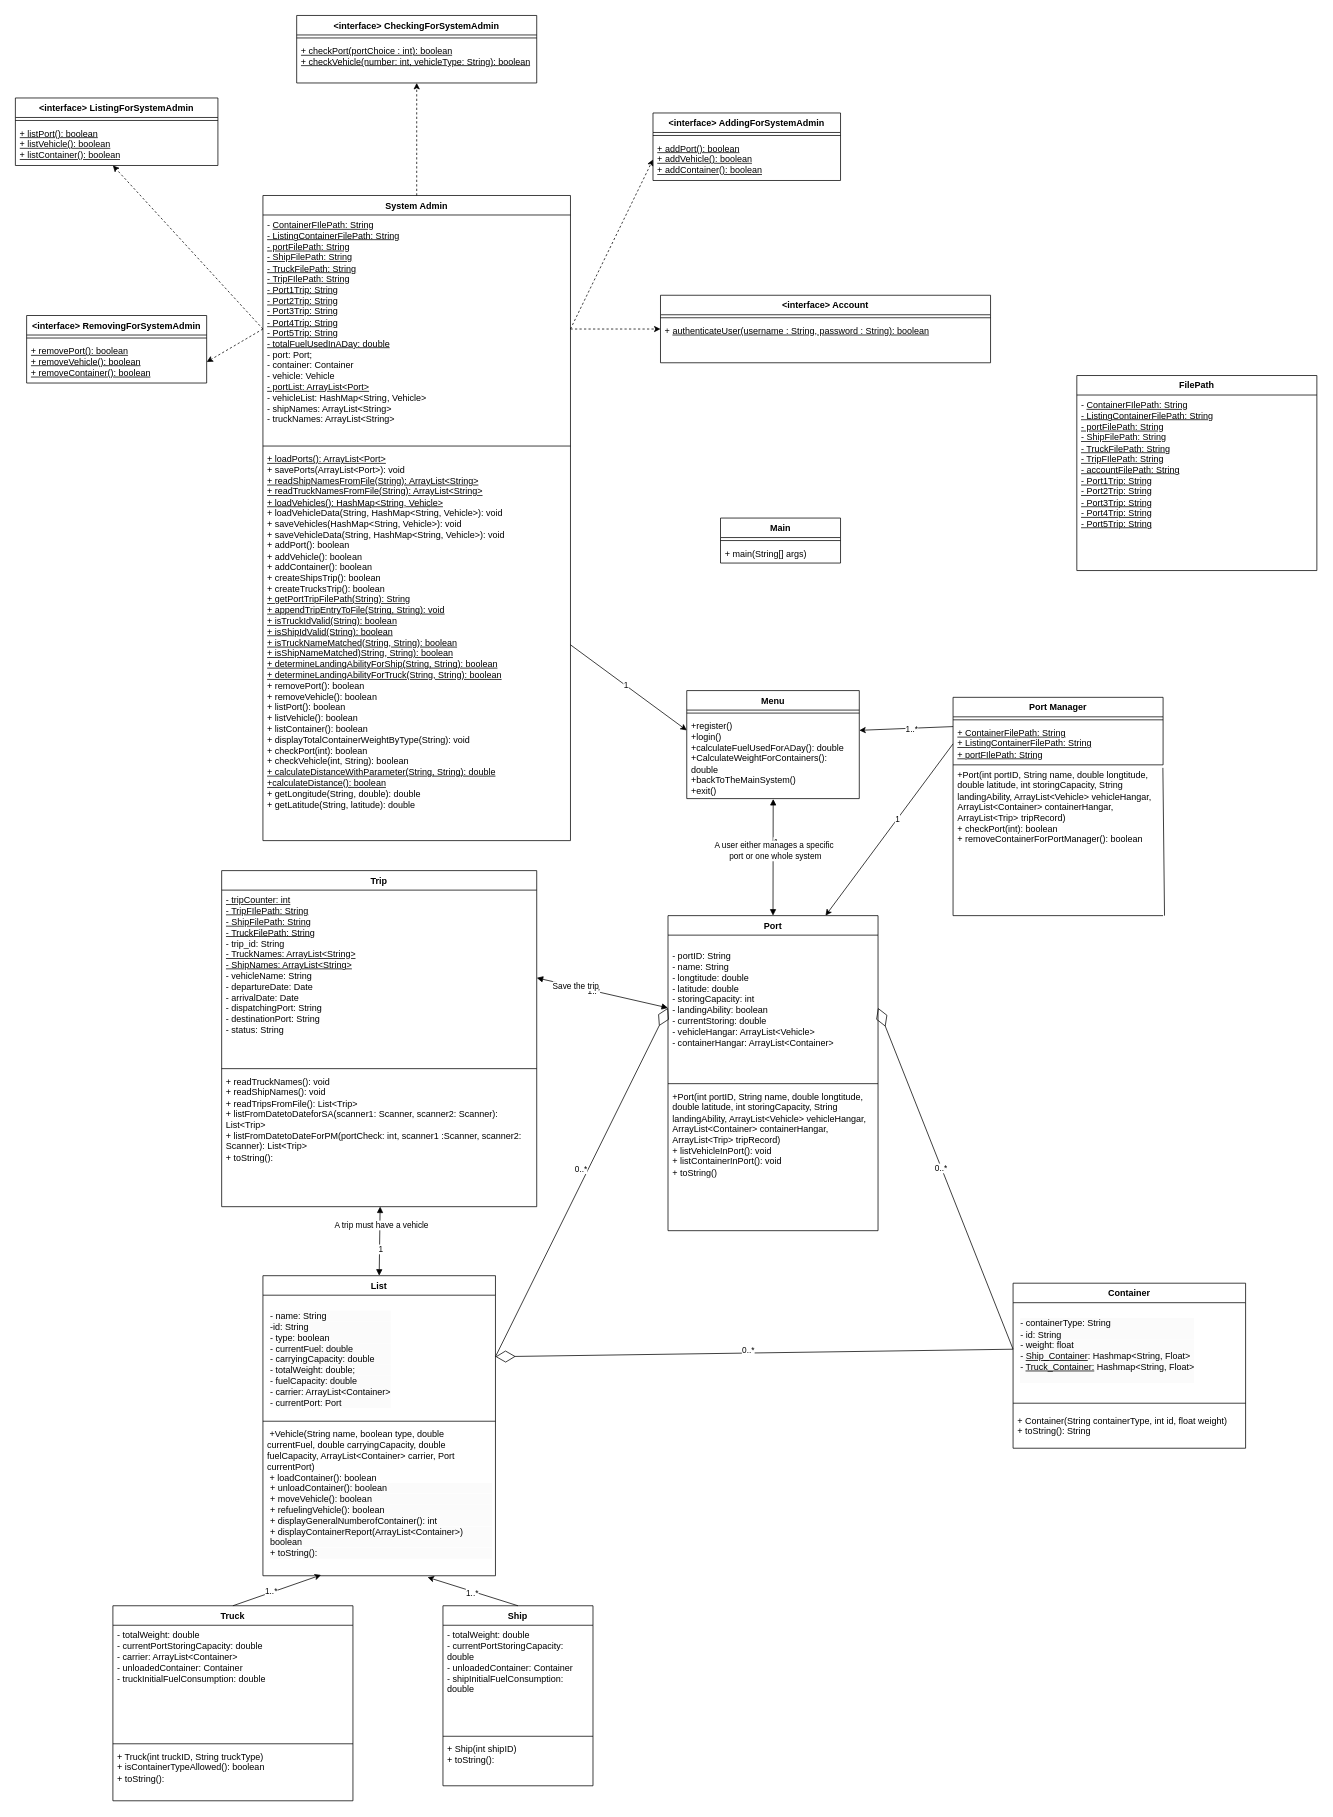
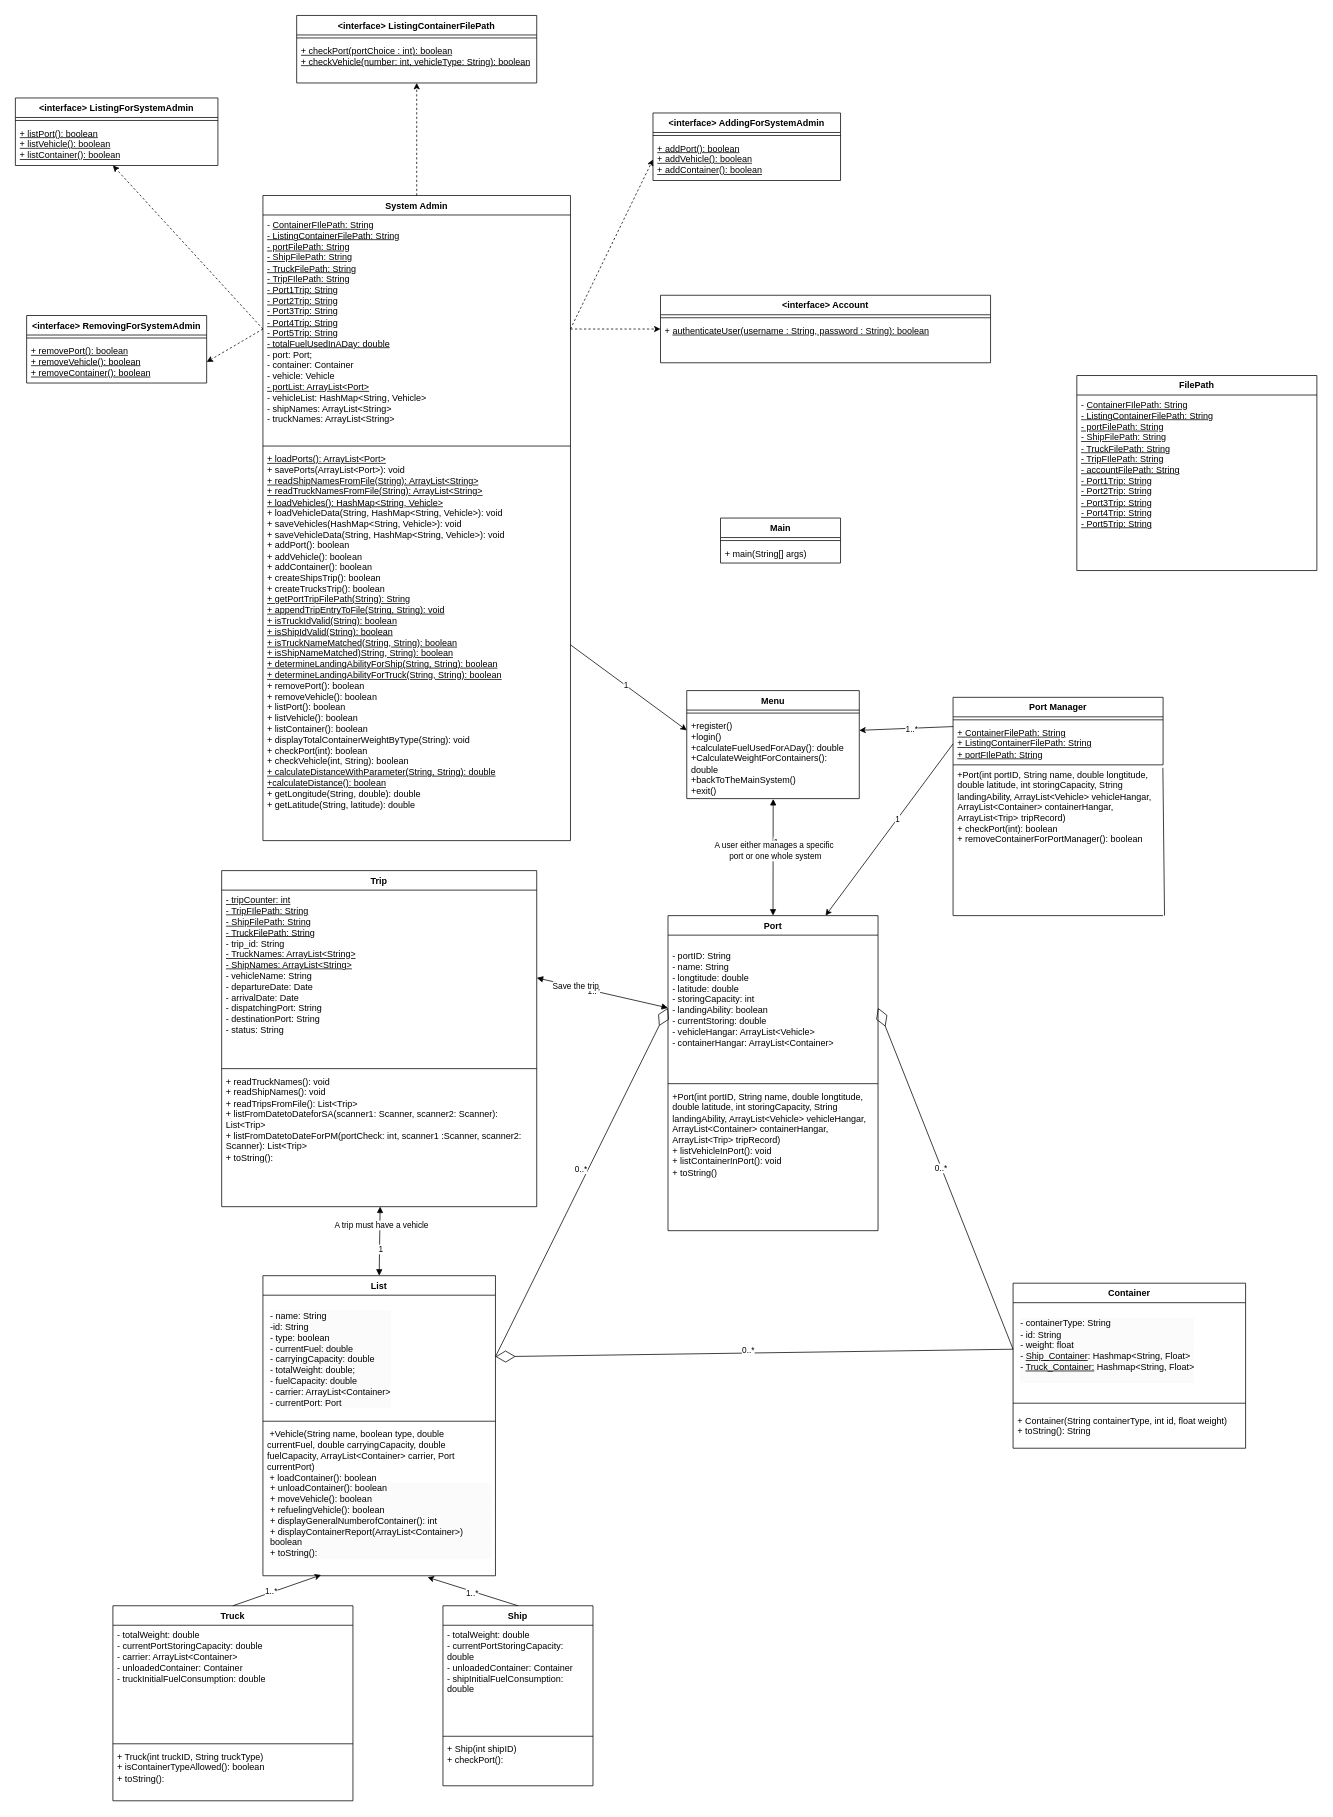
(417, 26) -> (417, 26)
(487, 1755) -> (487, 1755)
